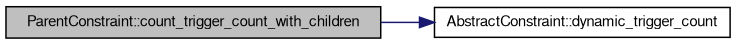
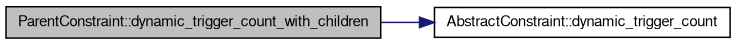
(193, 22) -> (193, 22)
